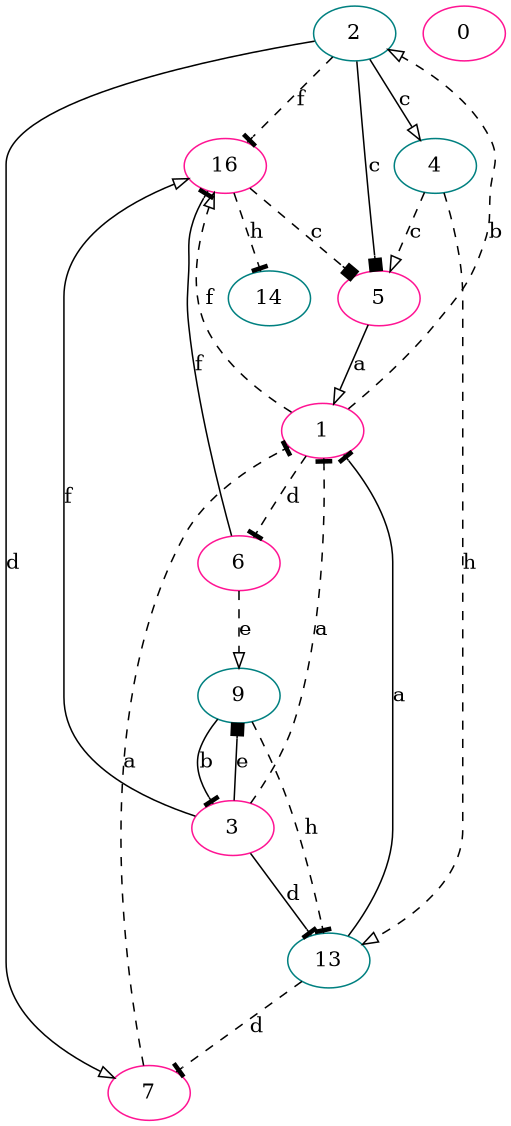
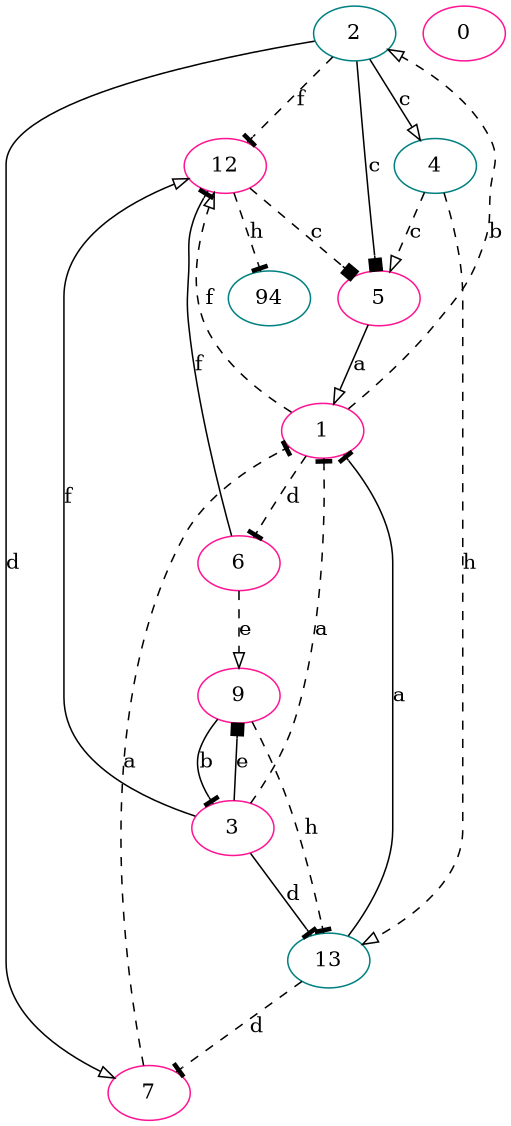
(225, 166) -> (225, 166)
(269, 298) -> (269, 298)
(239, 696) -> (239, 696)
